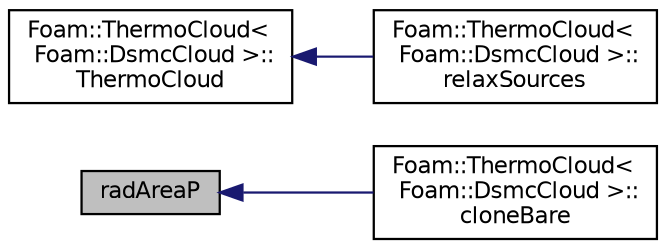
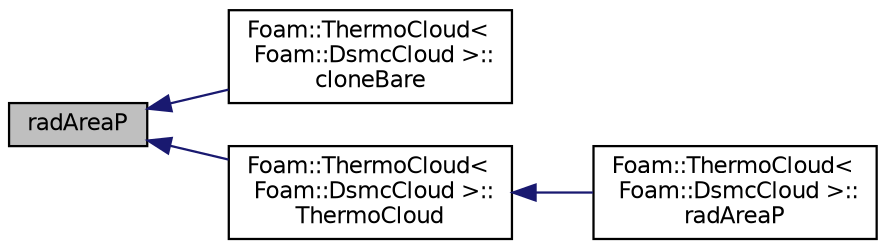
(515, 57) -> (735, 193)
none -> (199, 153)
